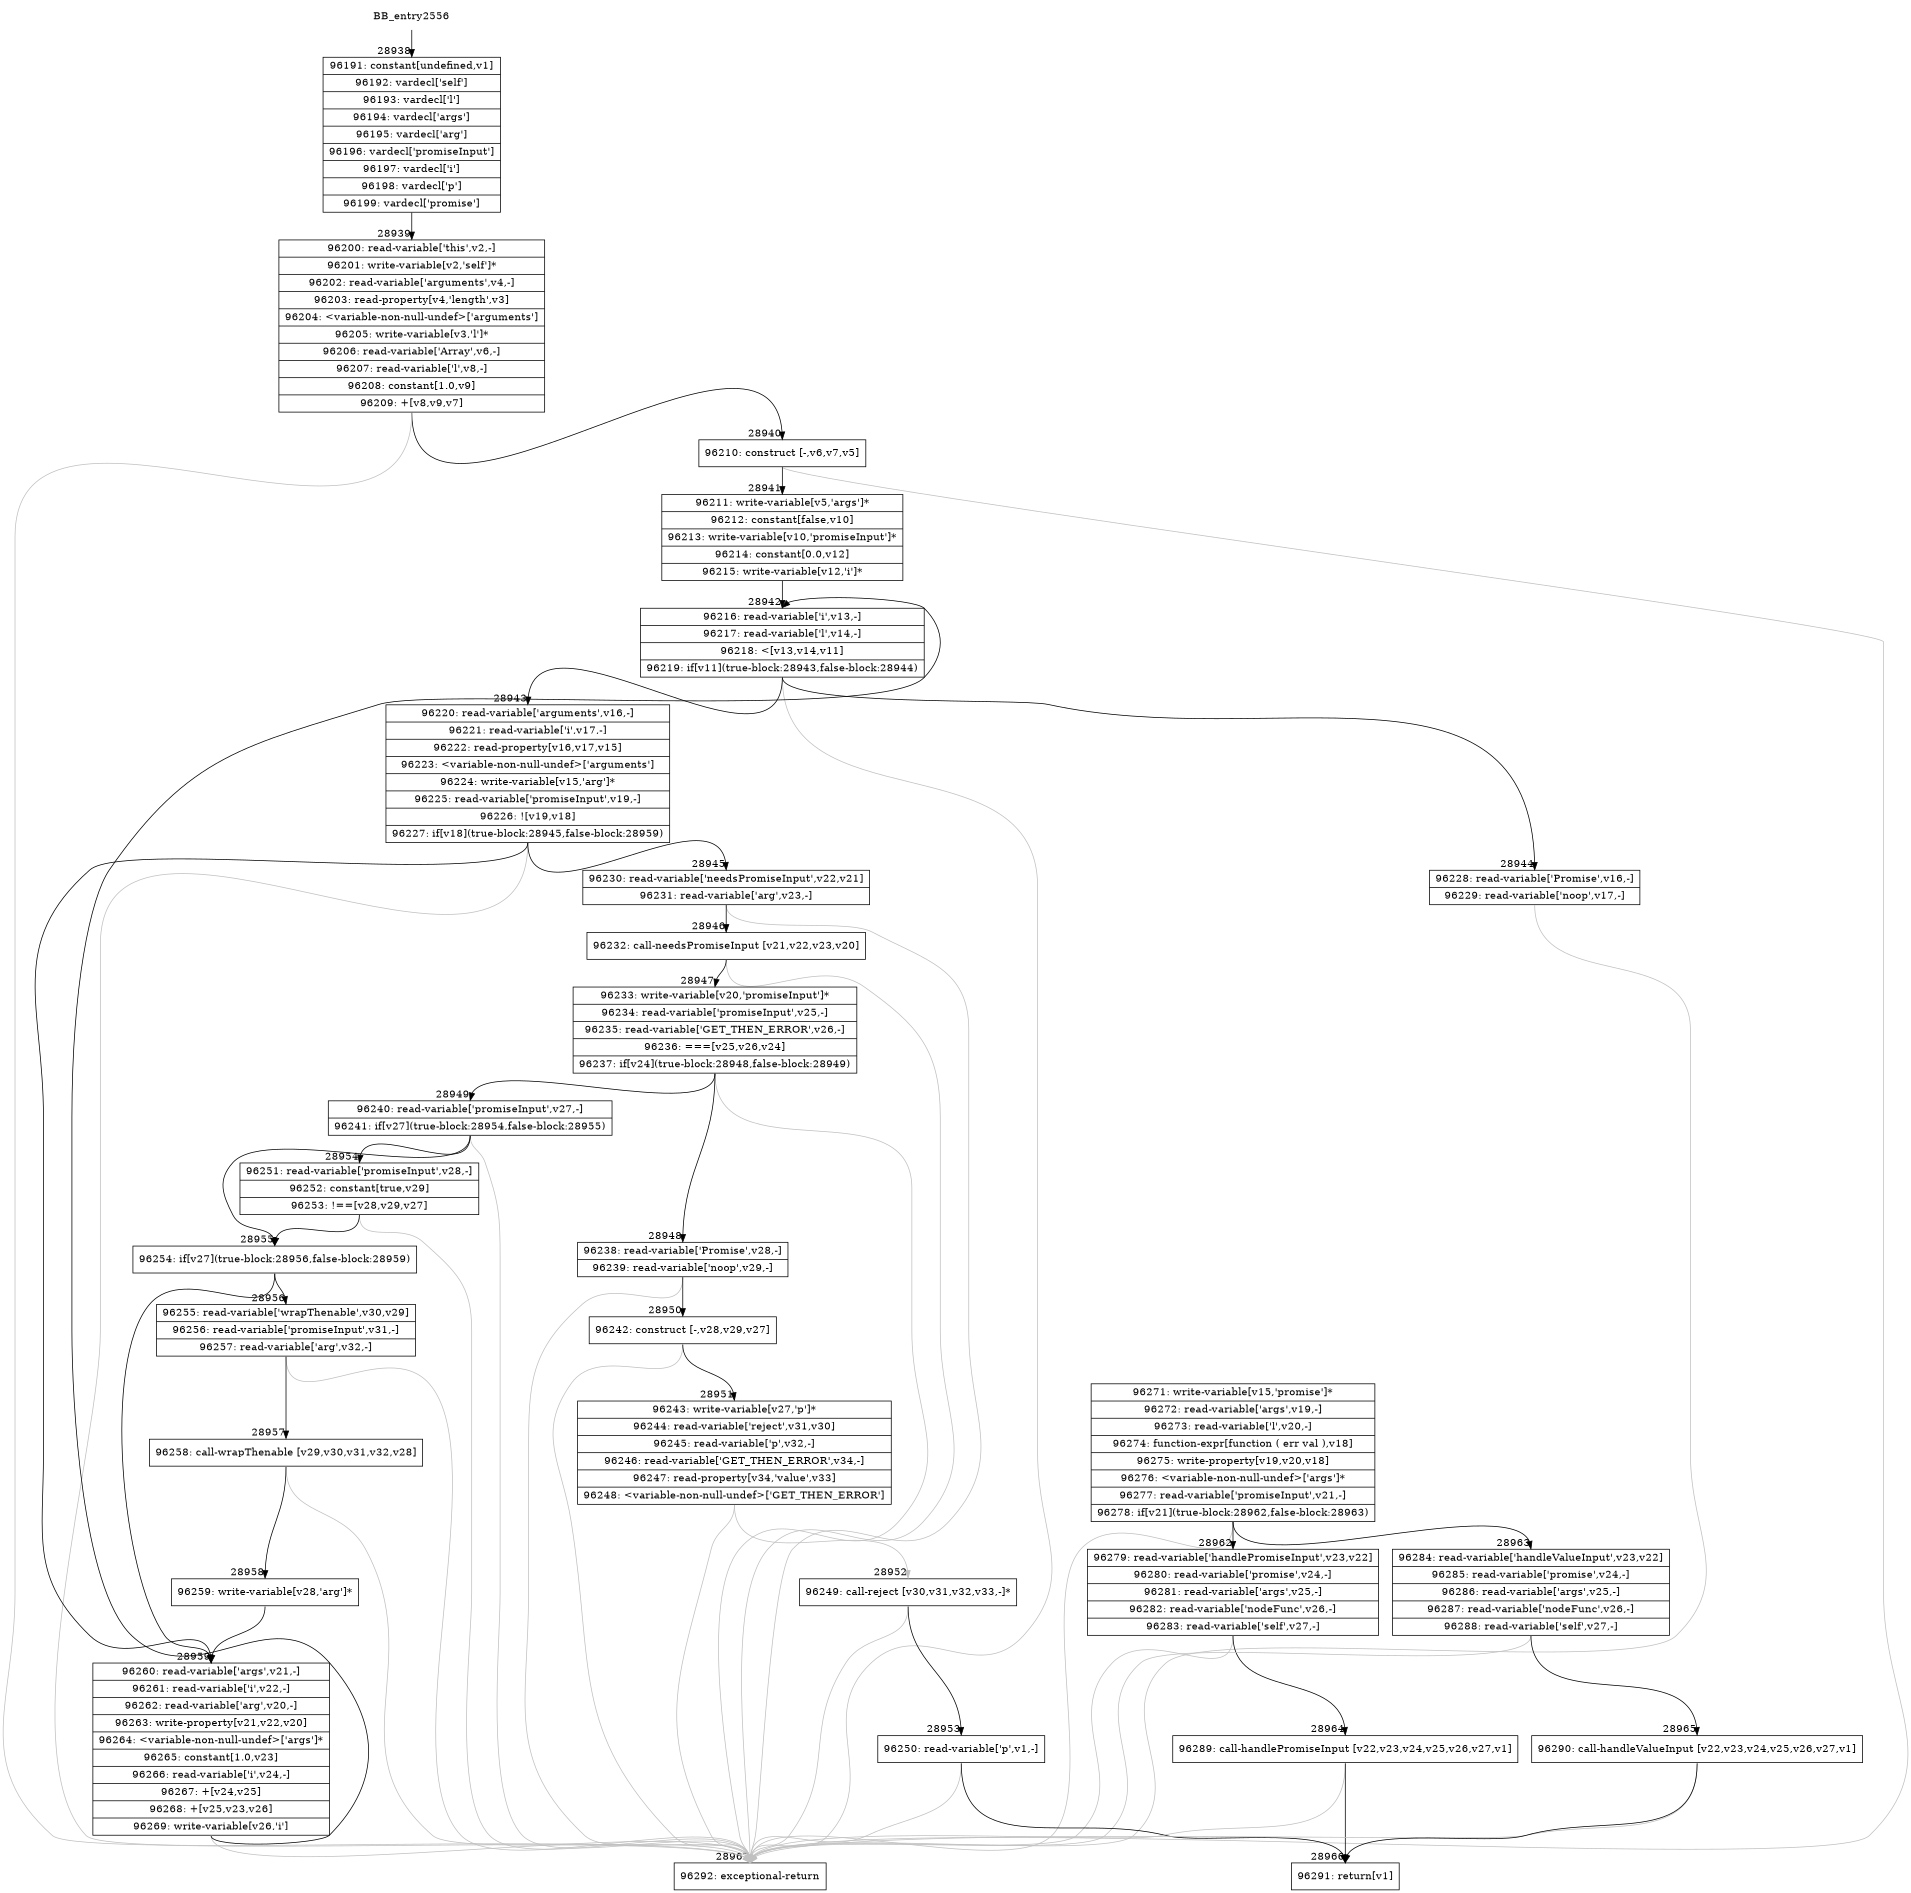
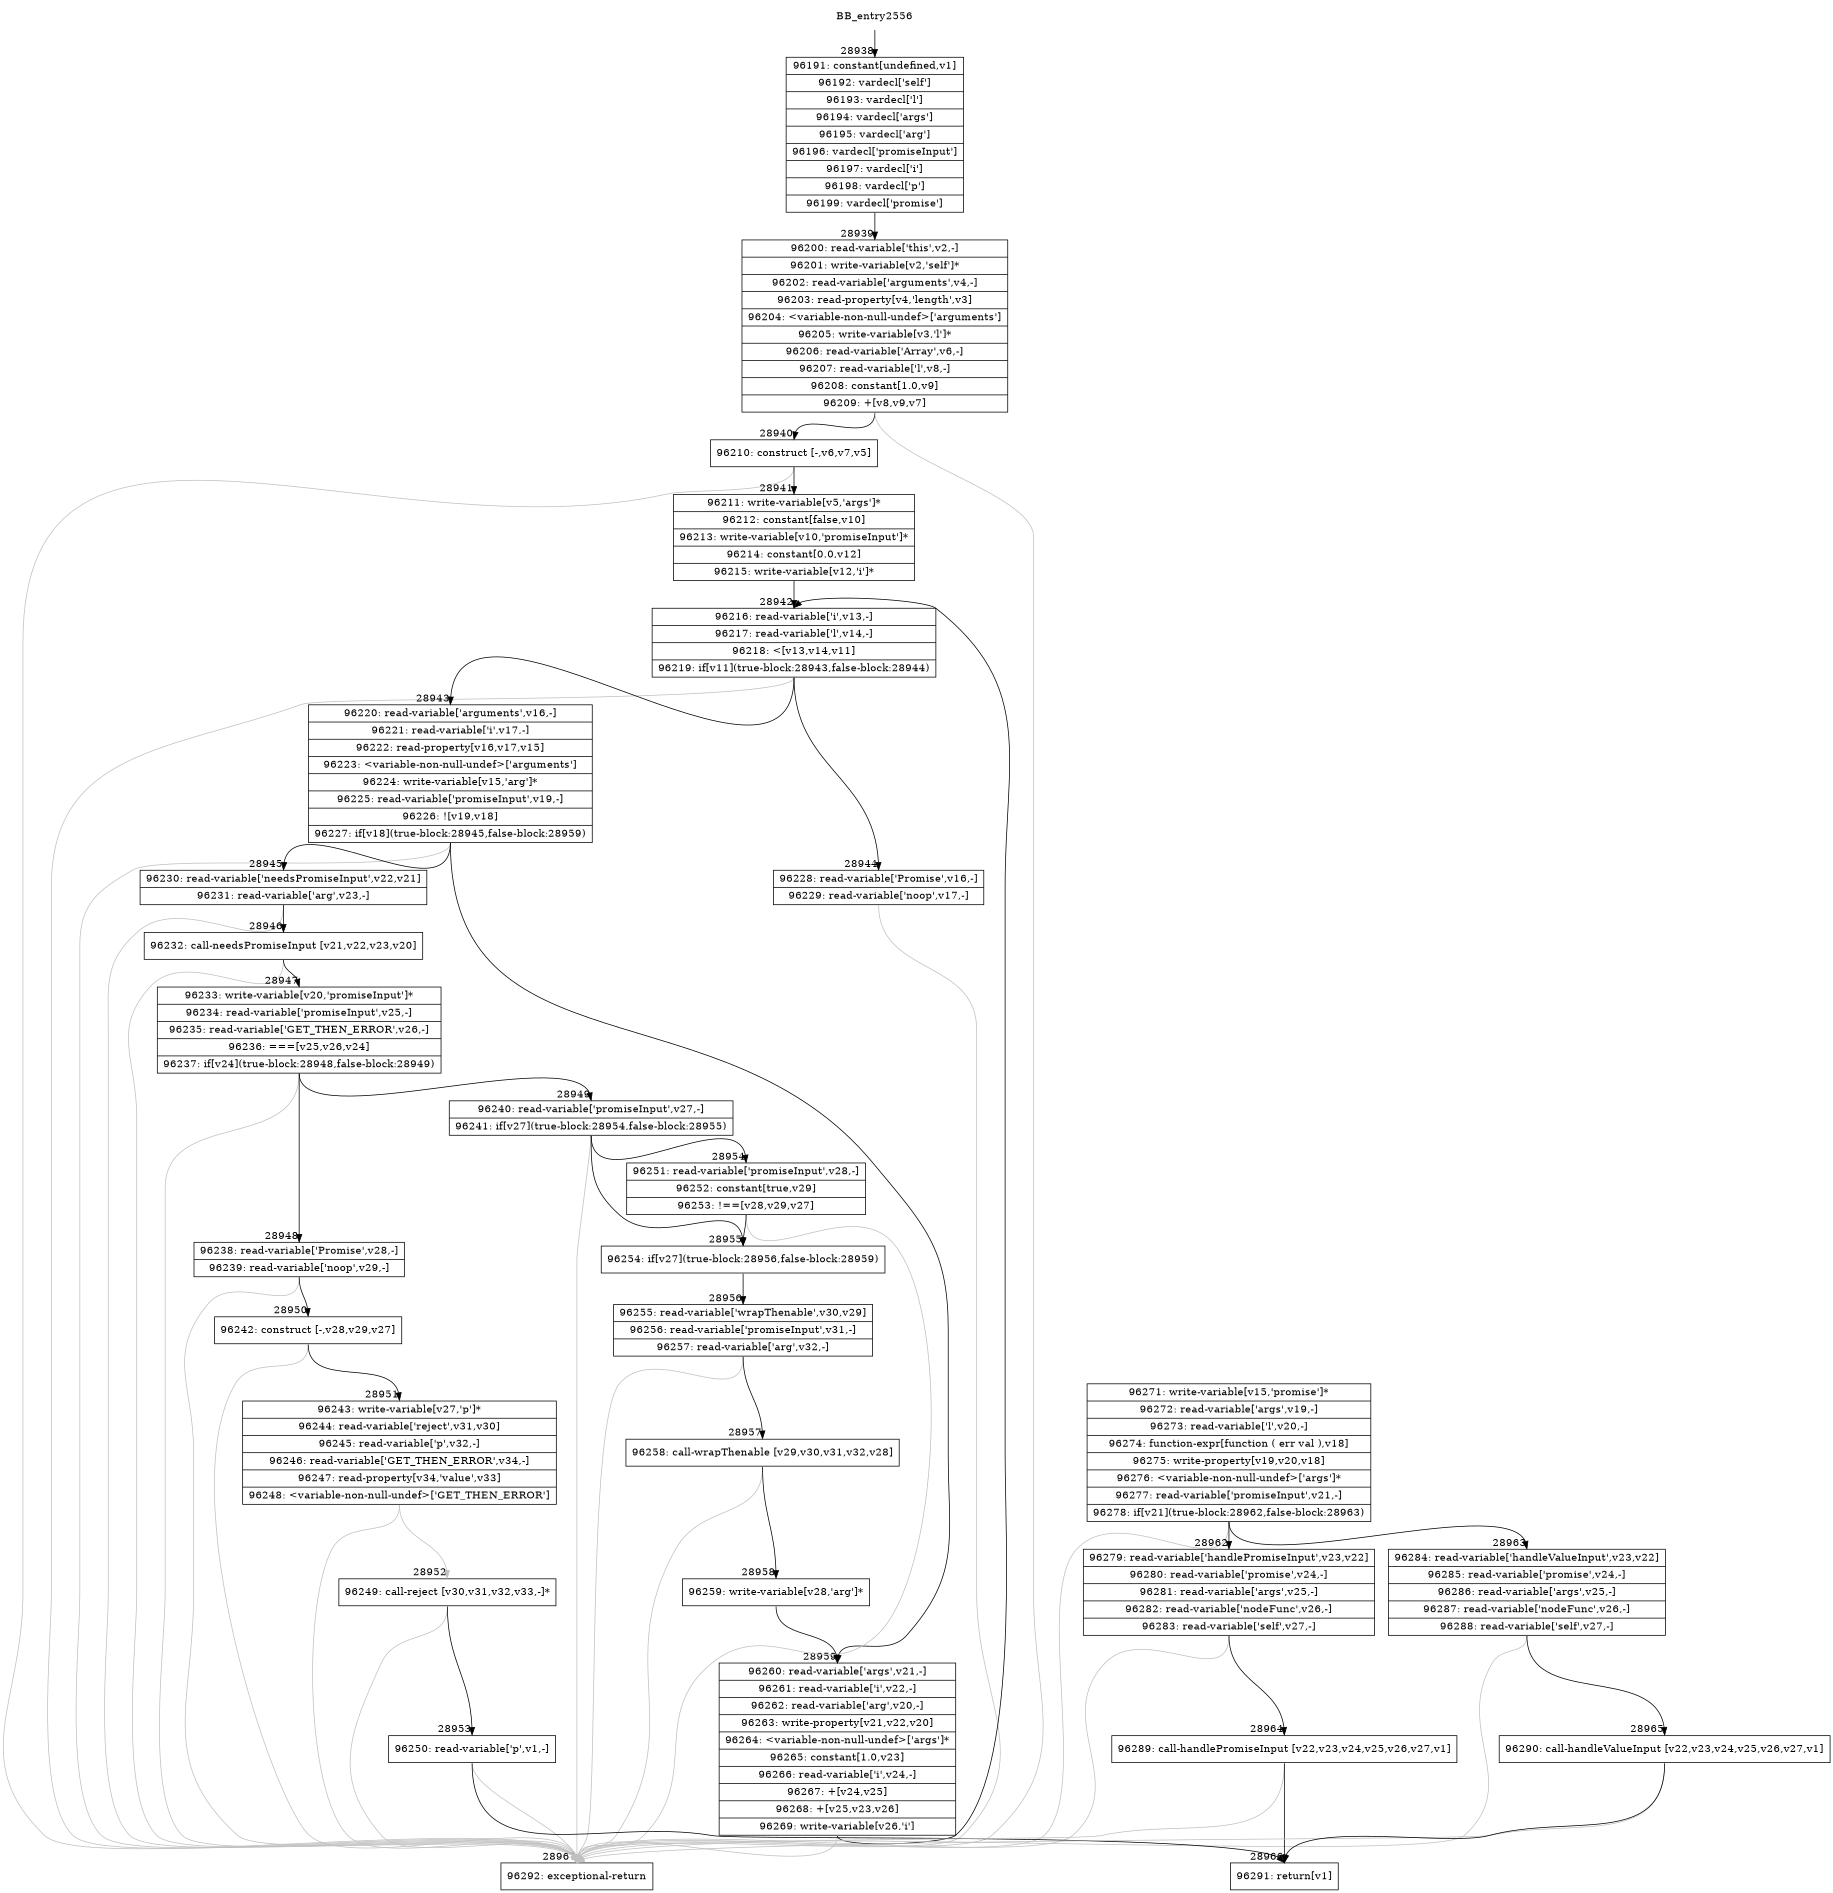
(122, 1424) -> none
